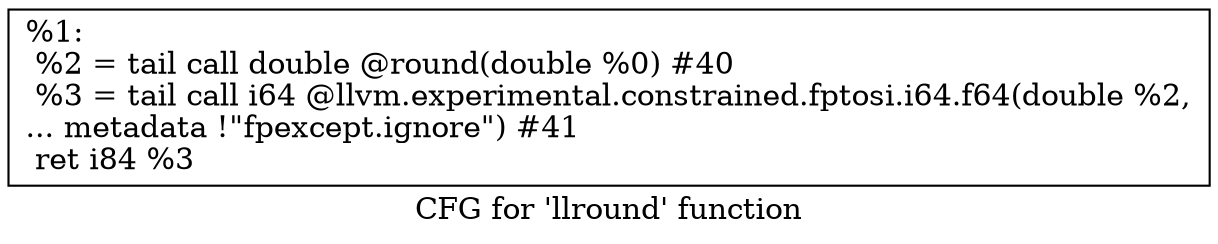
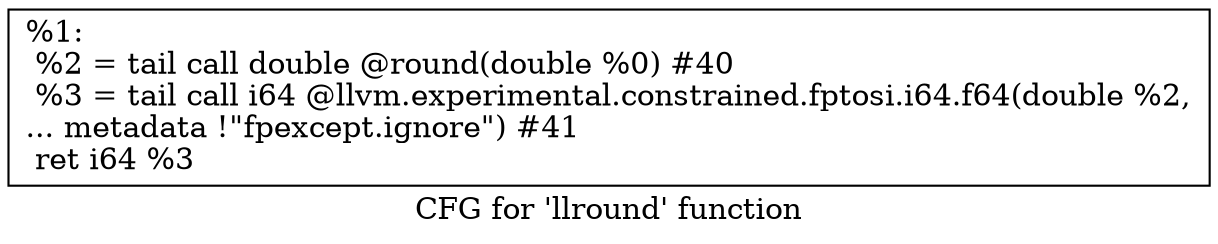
(110, 160) -> (110, 160)
